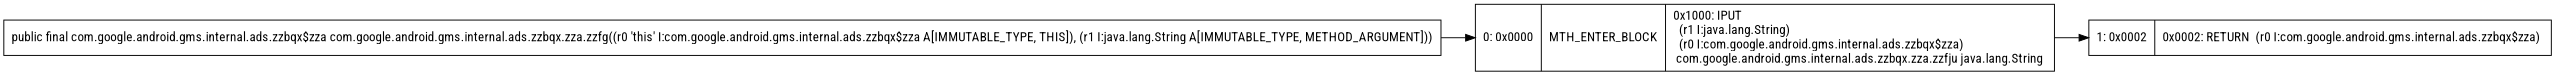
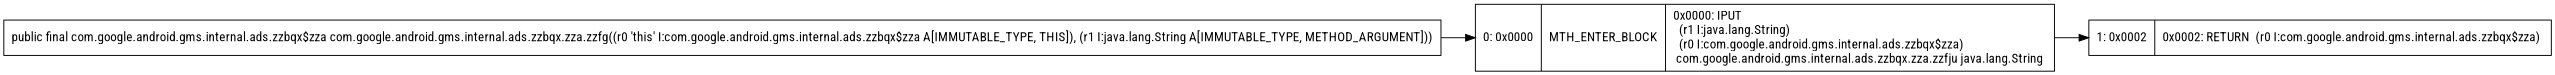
(1710, 16) -> (1710, 16)
